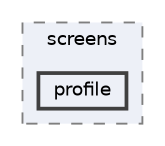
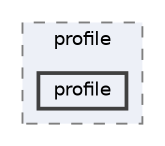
(82, 40) -> (82, 40)
